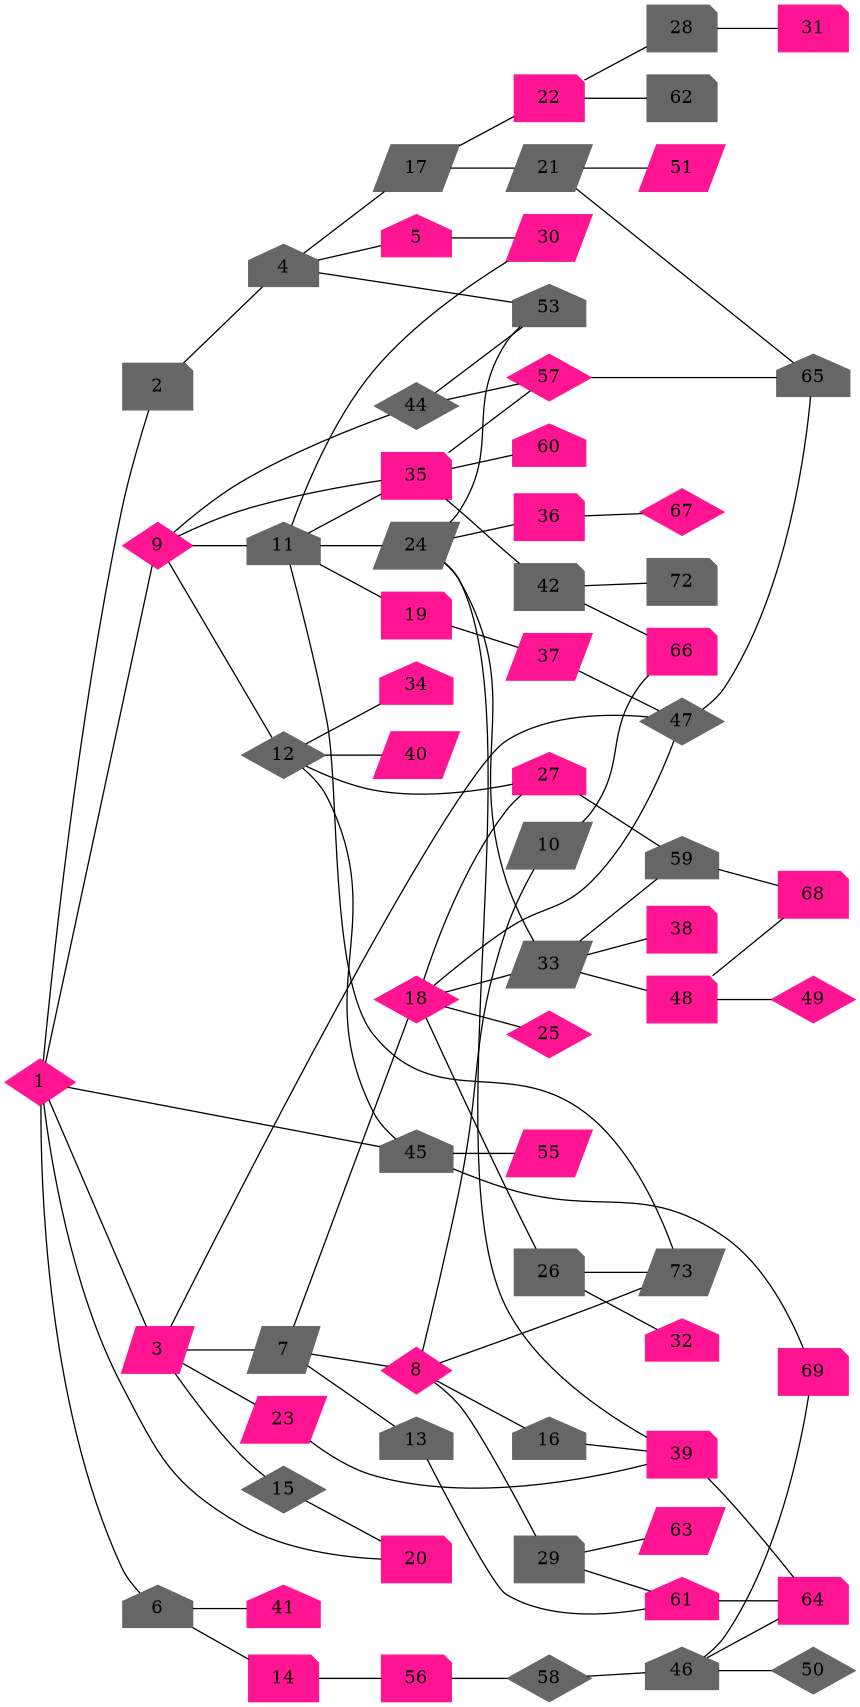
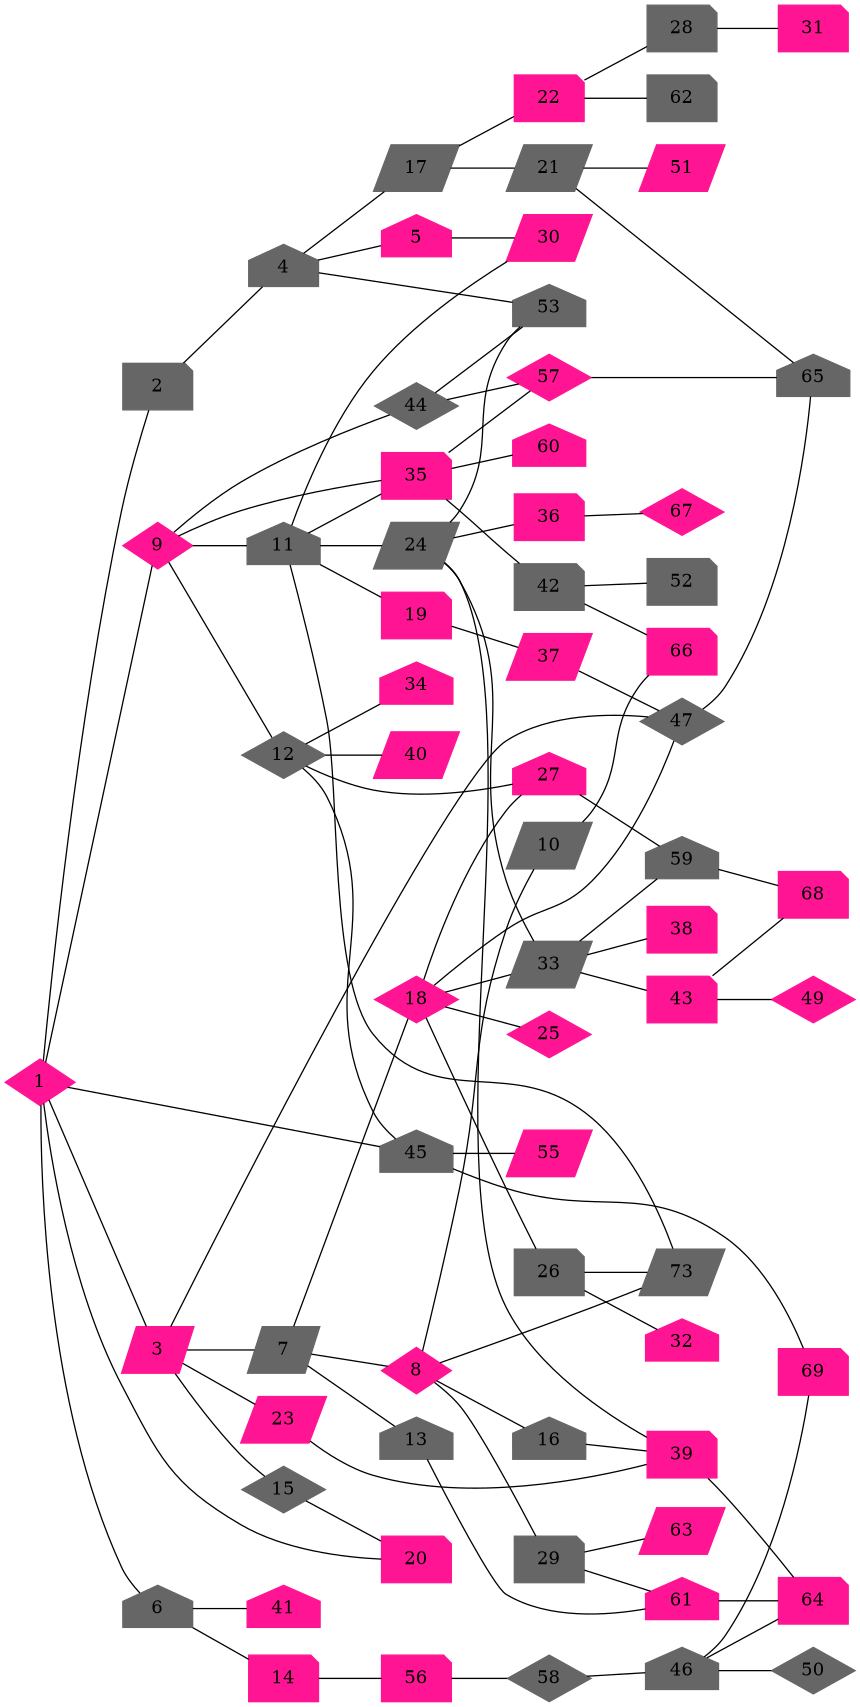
(682, 582) -> (682, 582)
(682, 1000) -> (682, 1000)
